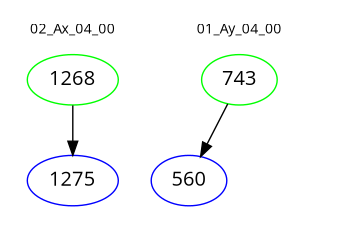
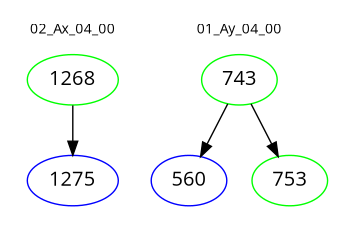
none -> (290, 181)
